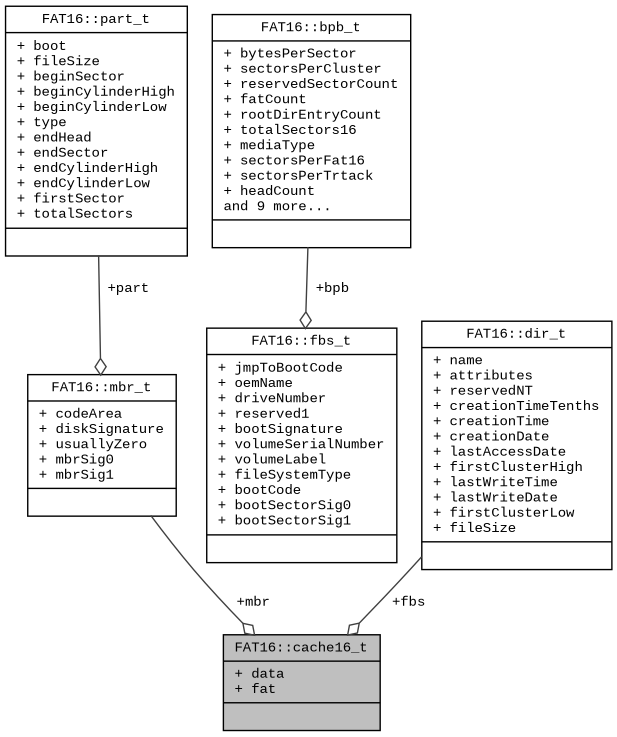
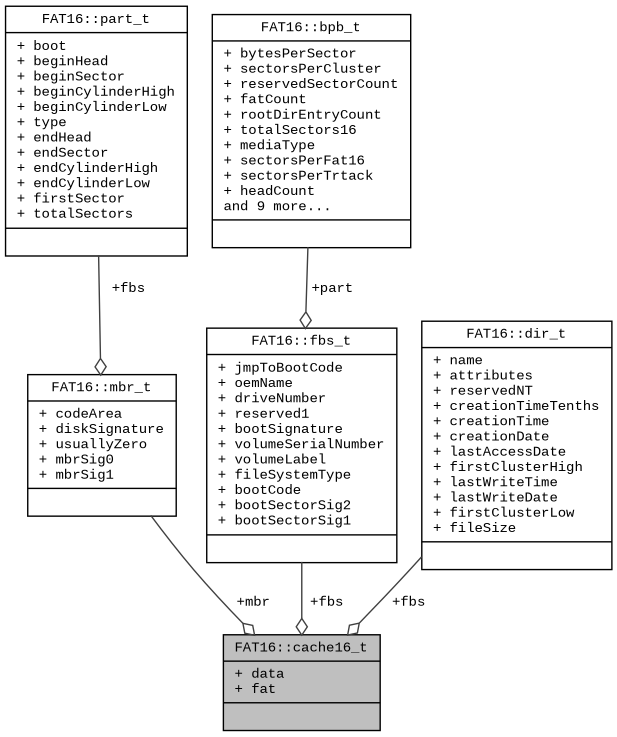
(59, 61) -> (63, 61)
(125, 289) -> (125, 289)
(329, 289) -> (329, 289)
(285, 505) -> (285, 505)
none -> (302, 590)
